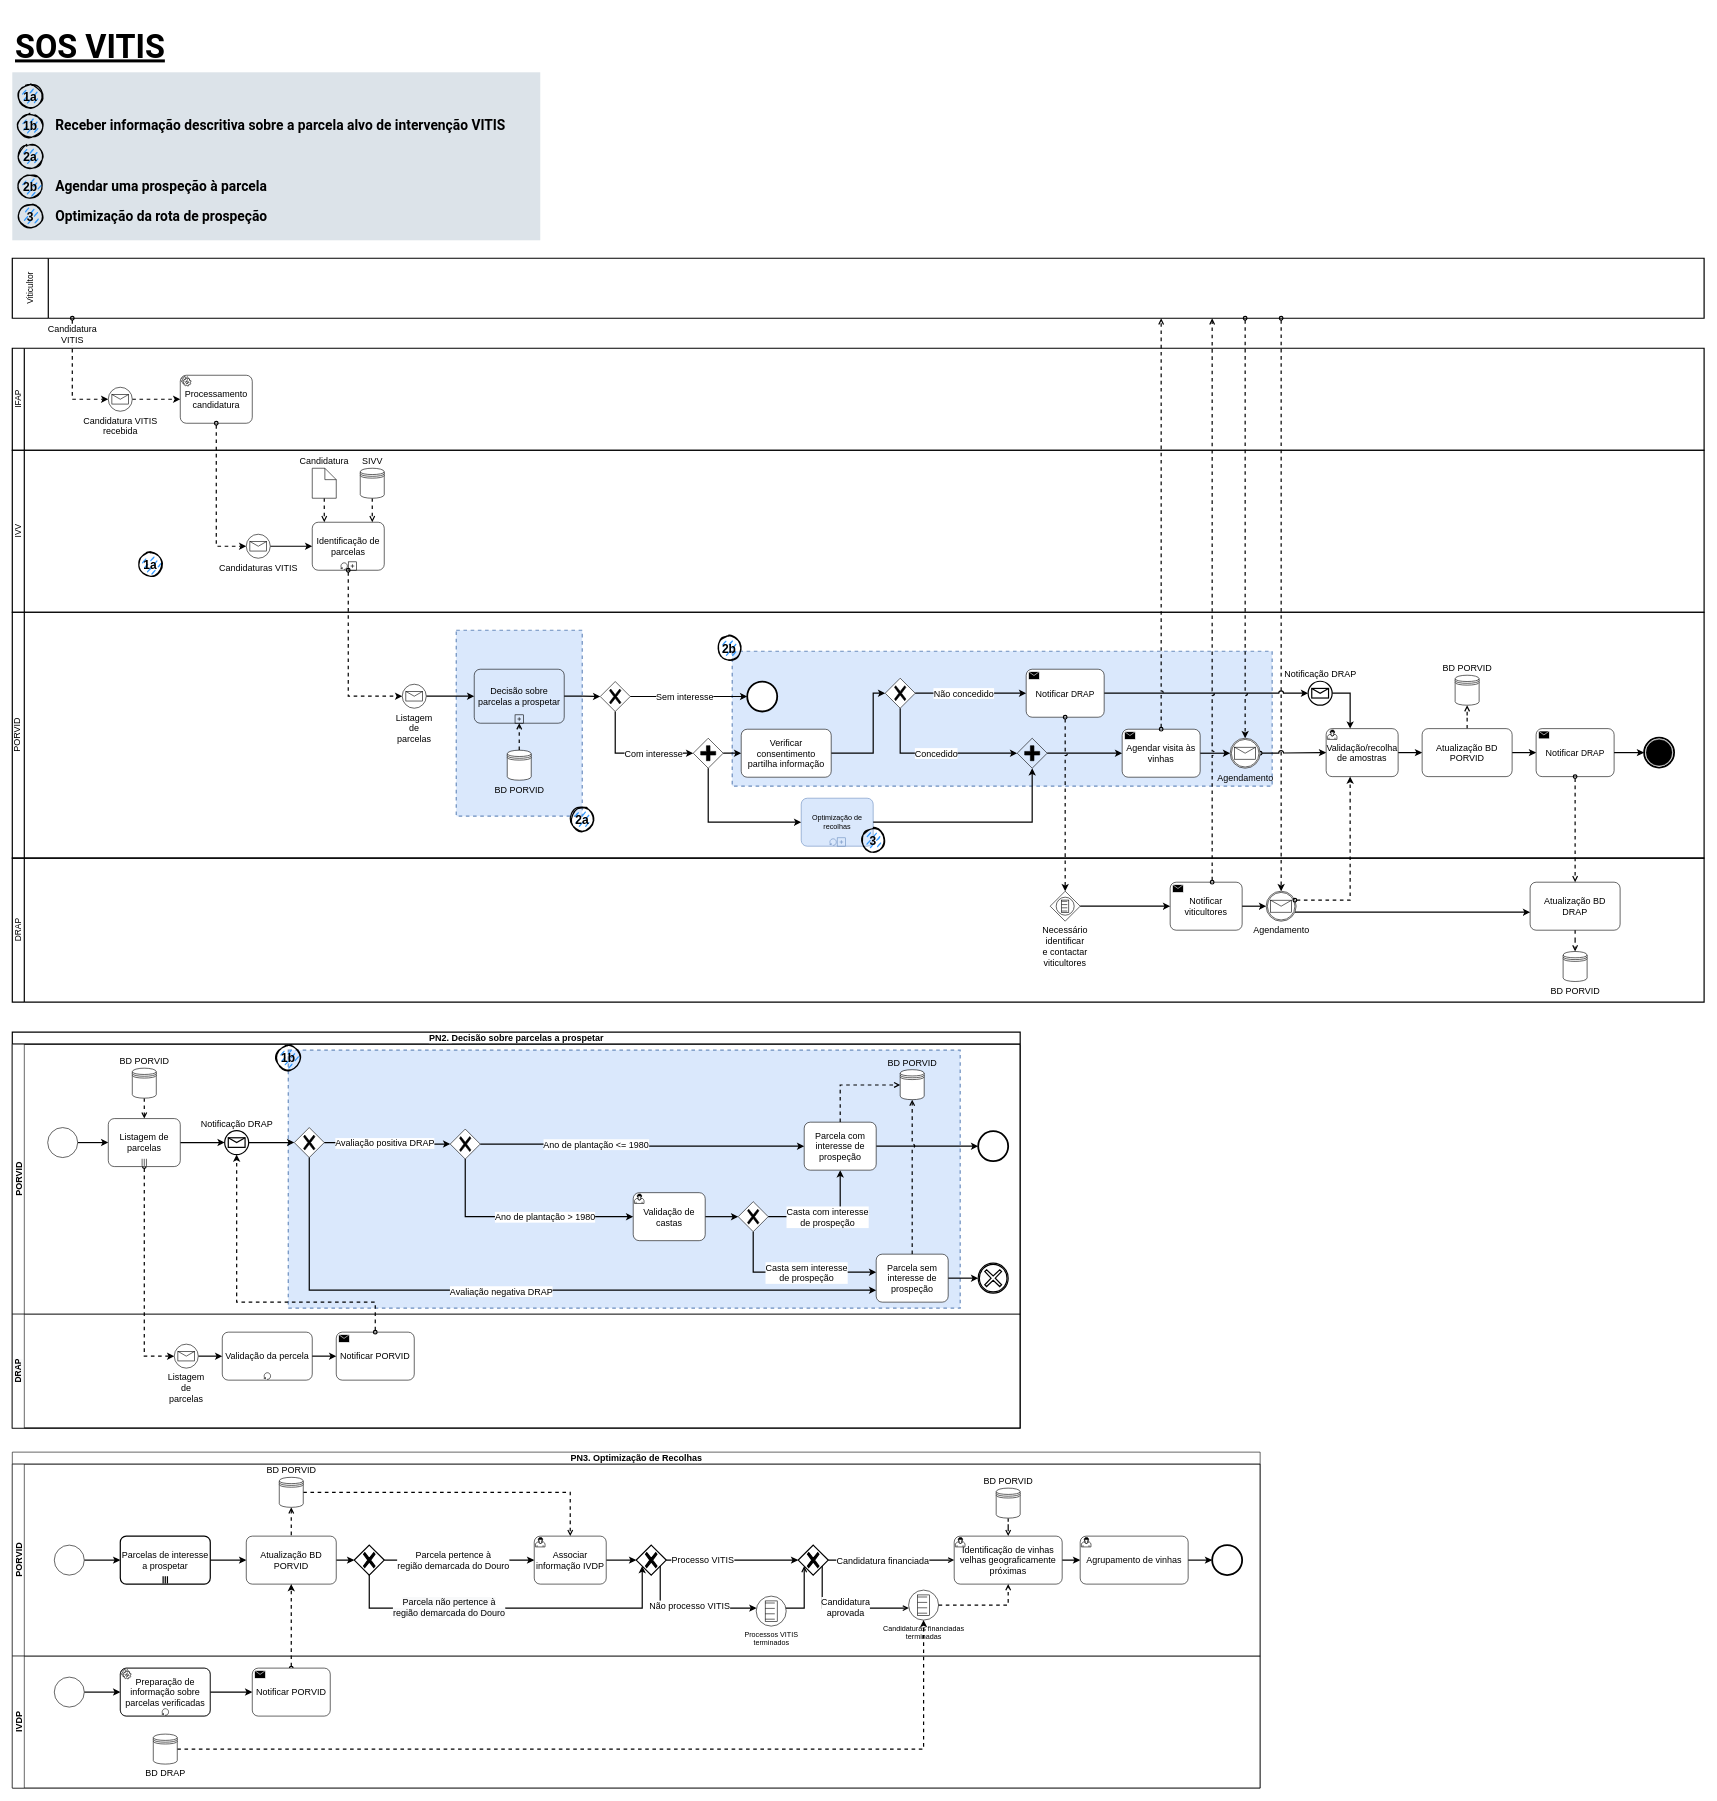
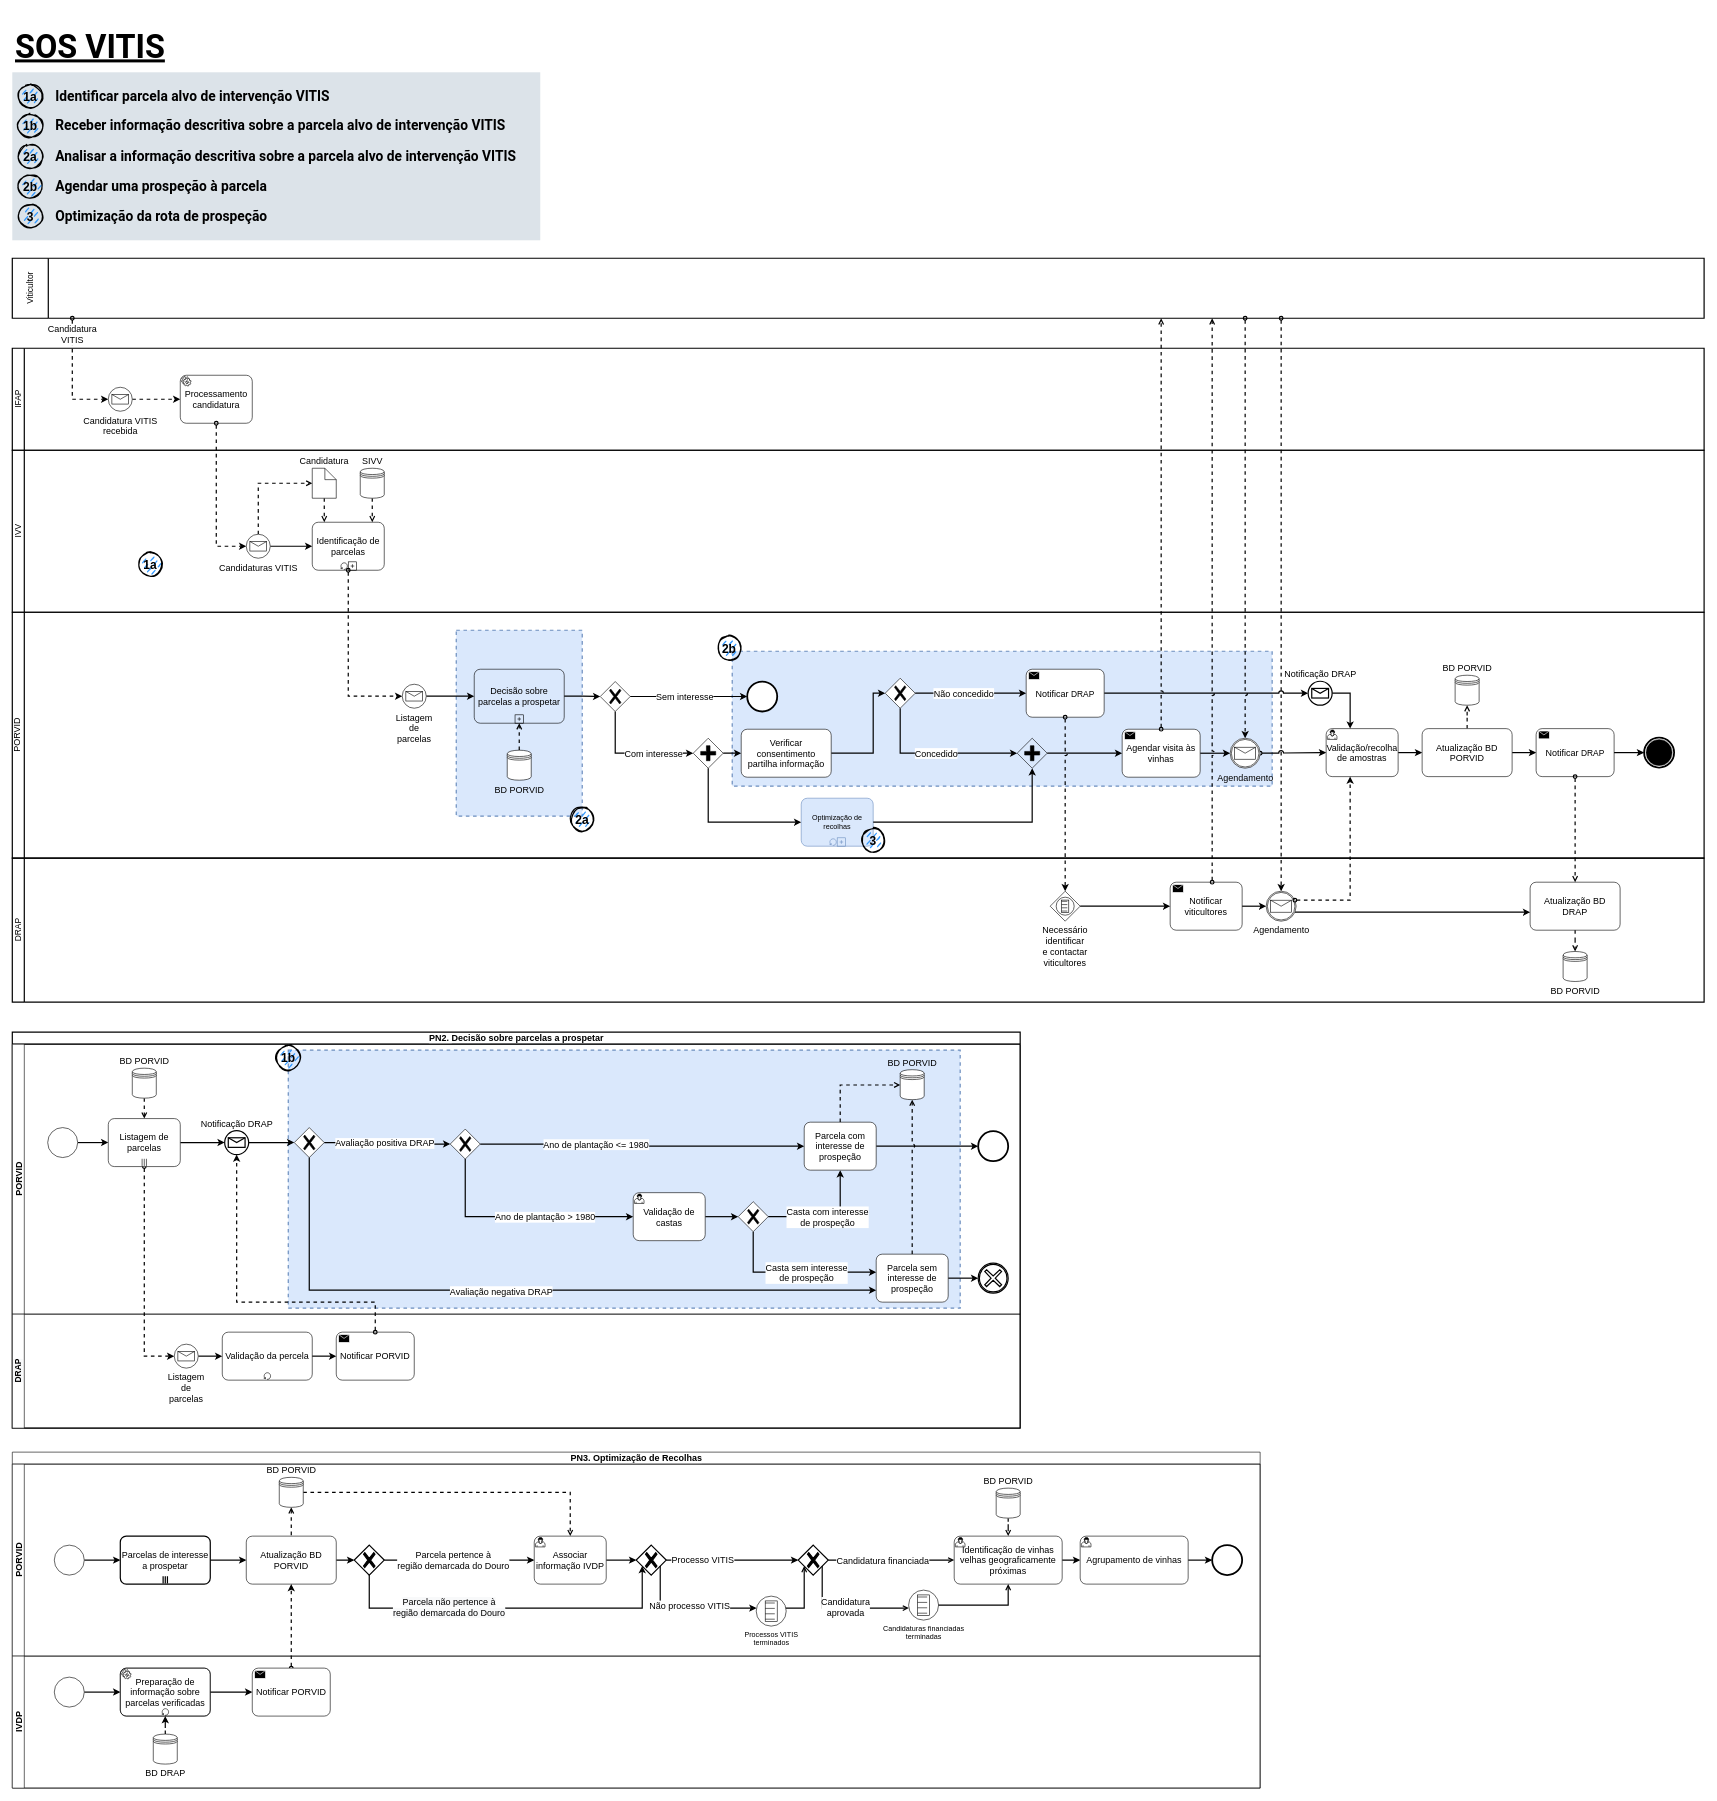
none -> (288, 96)
none -> (288, 156)
none -> (258, 483)
(983, 1605) -> (983, 1605)
(613, 1749) -> (165, 1722)
